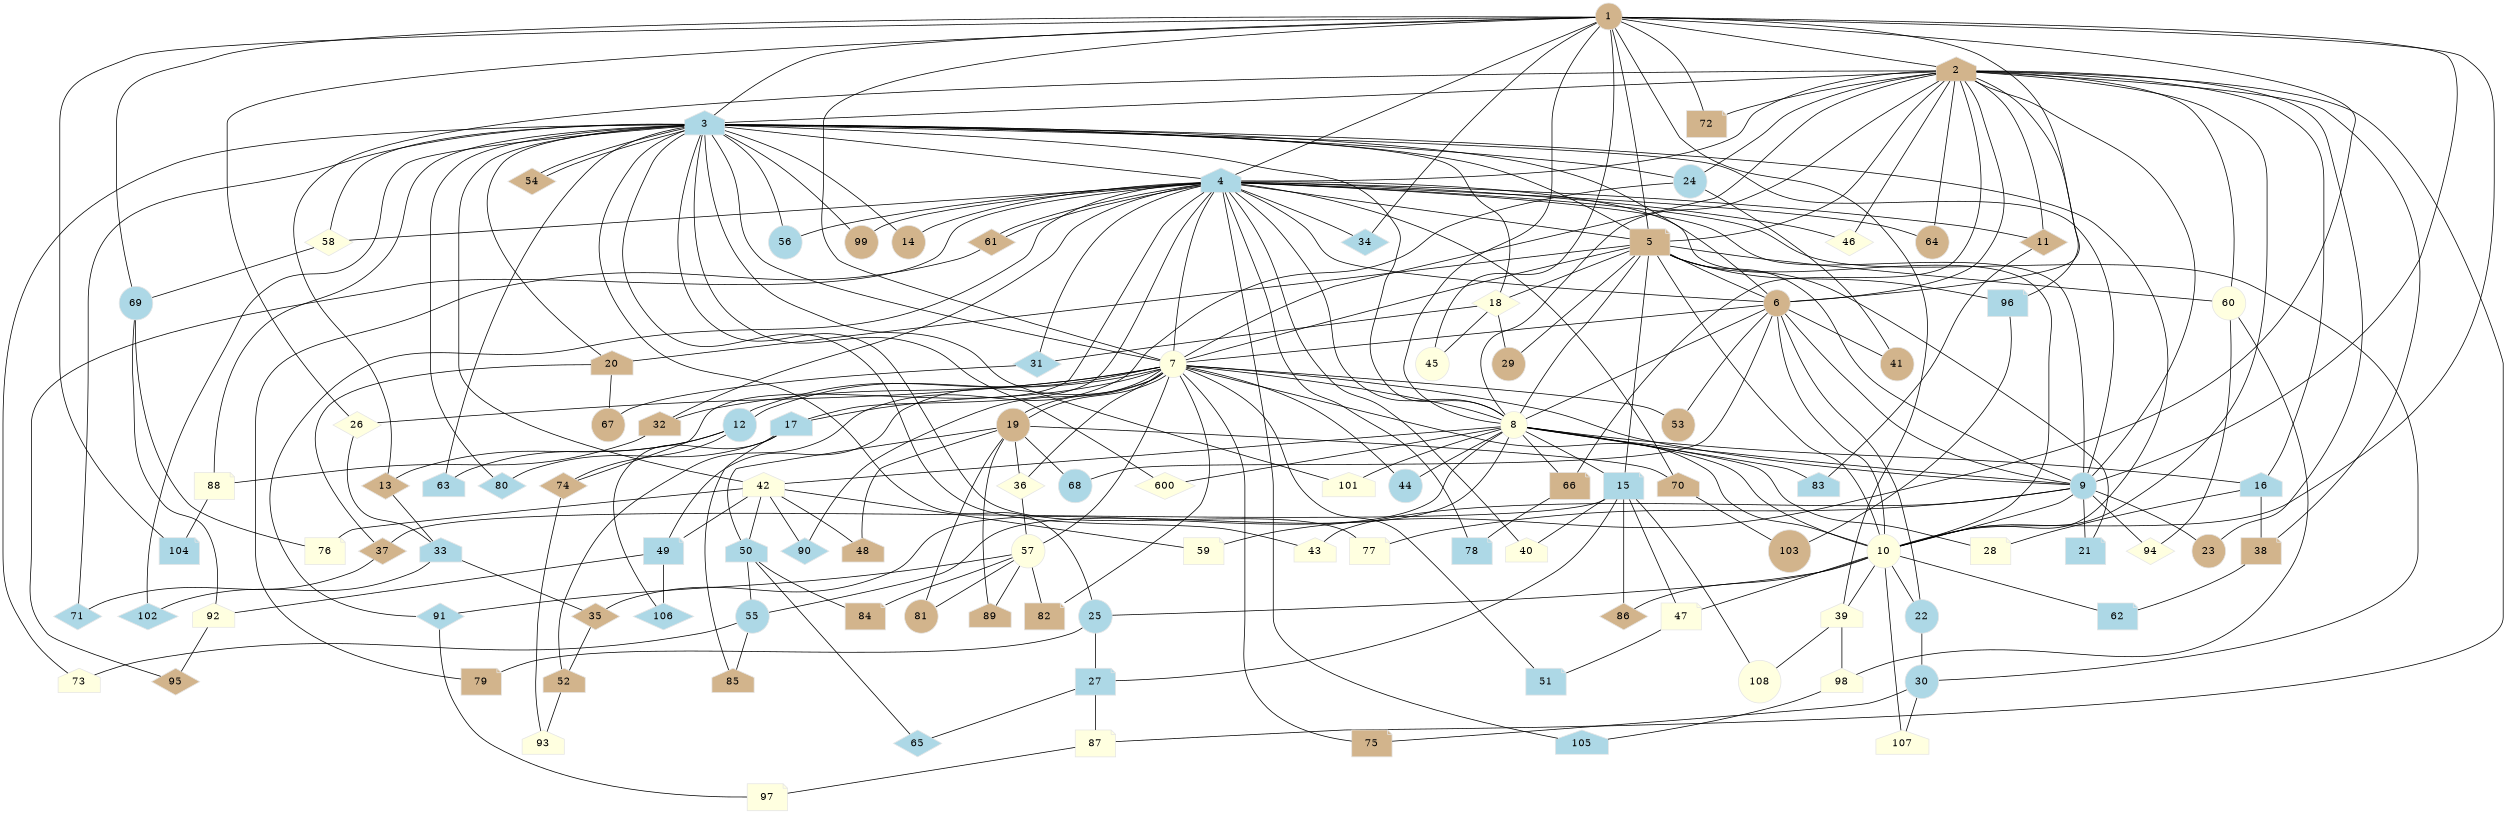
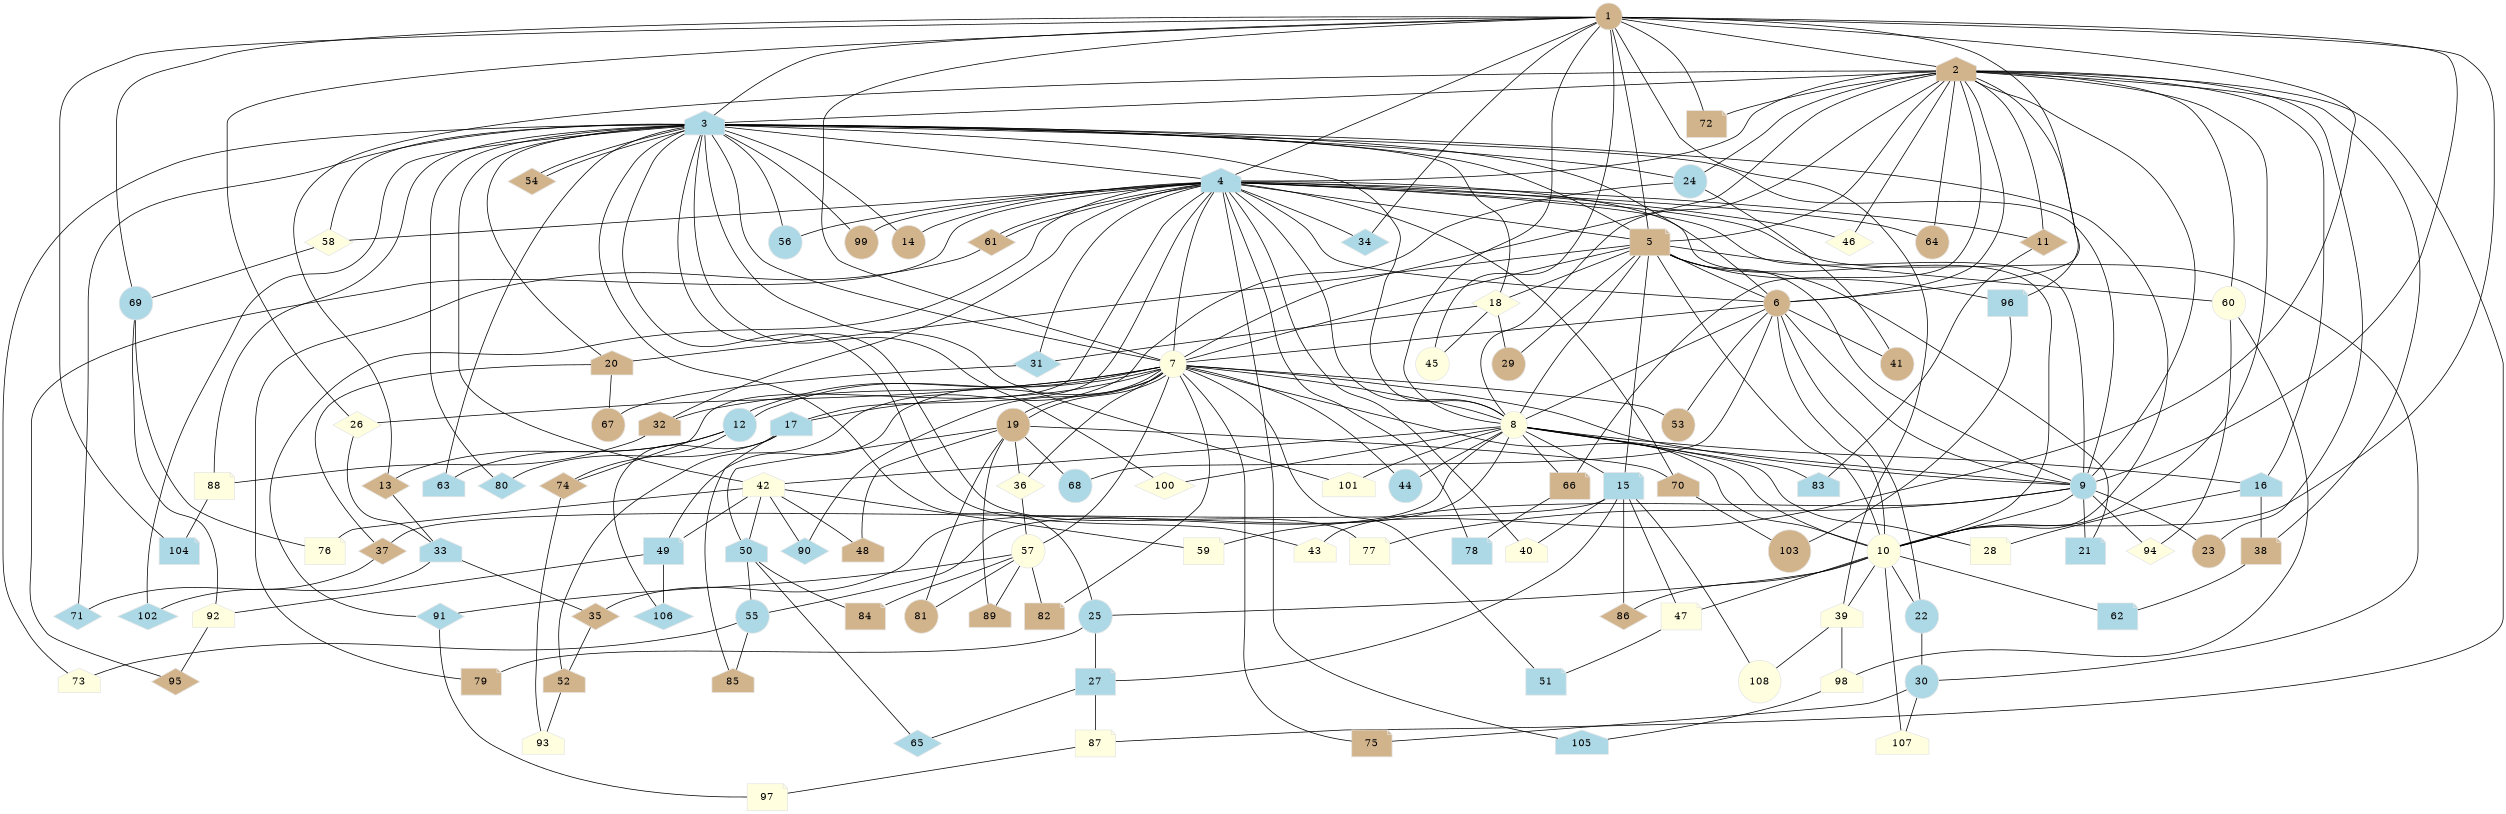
(1165, 486) -> (1165, 486)
